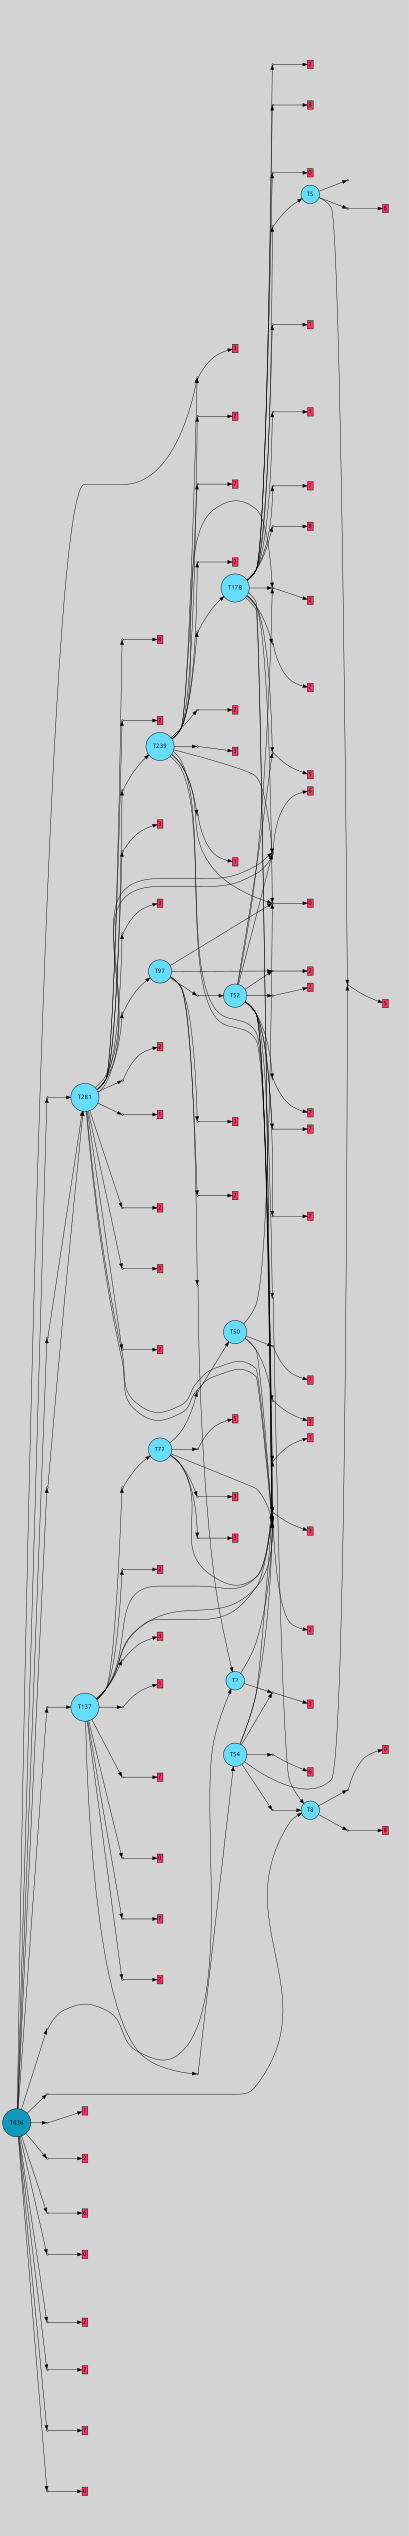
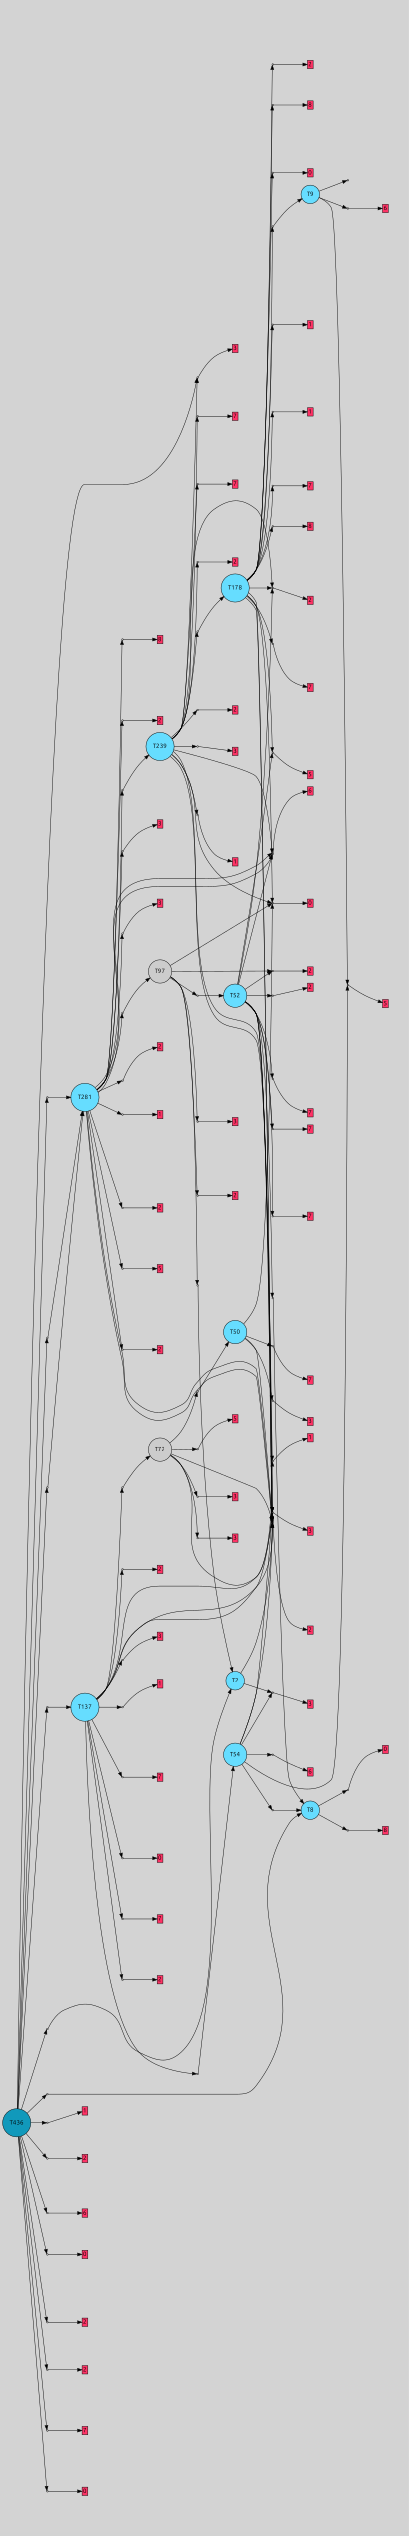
(310, 194) -> (310, 194)
(160, 971) -> (160, 971)
(160, 1450) -> (160, 1450)
